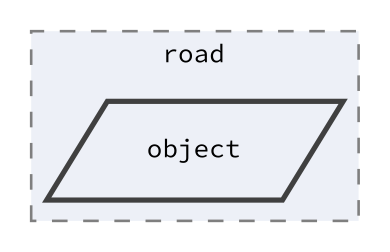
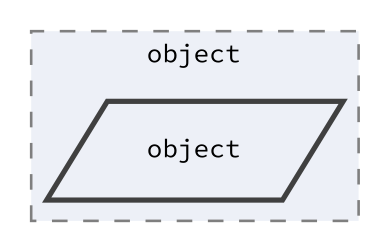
(195, 56) -> (195, 56)
